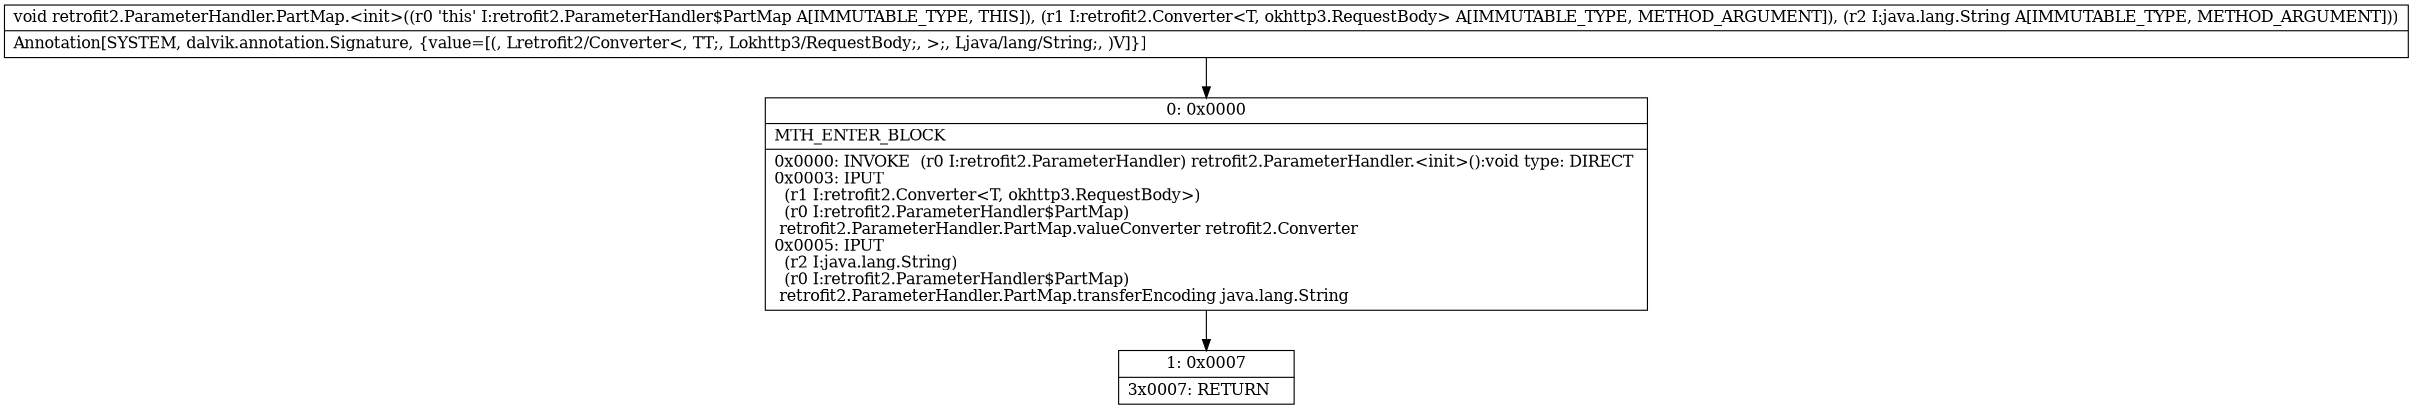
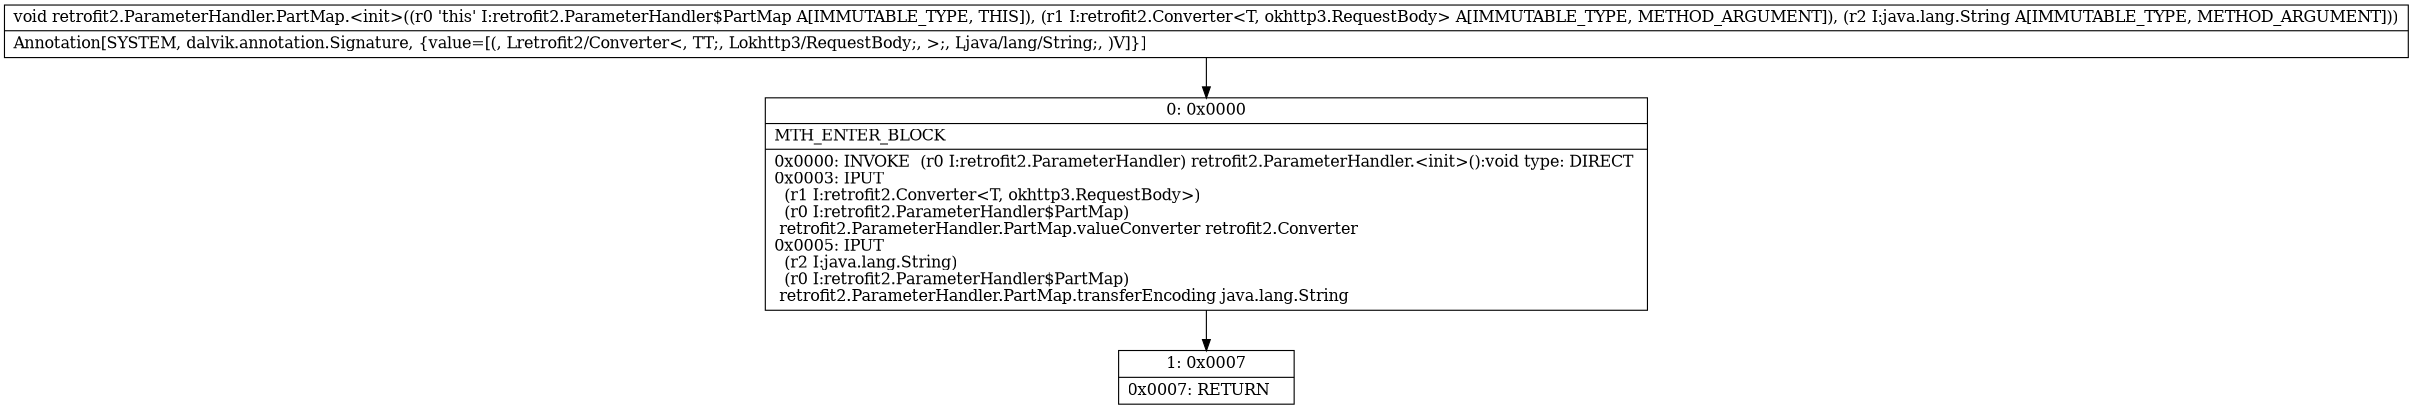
(1206, 390) -> (1206, 390)
